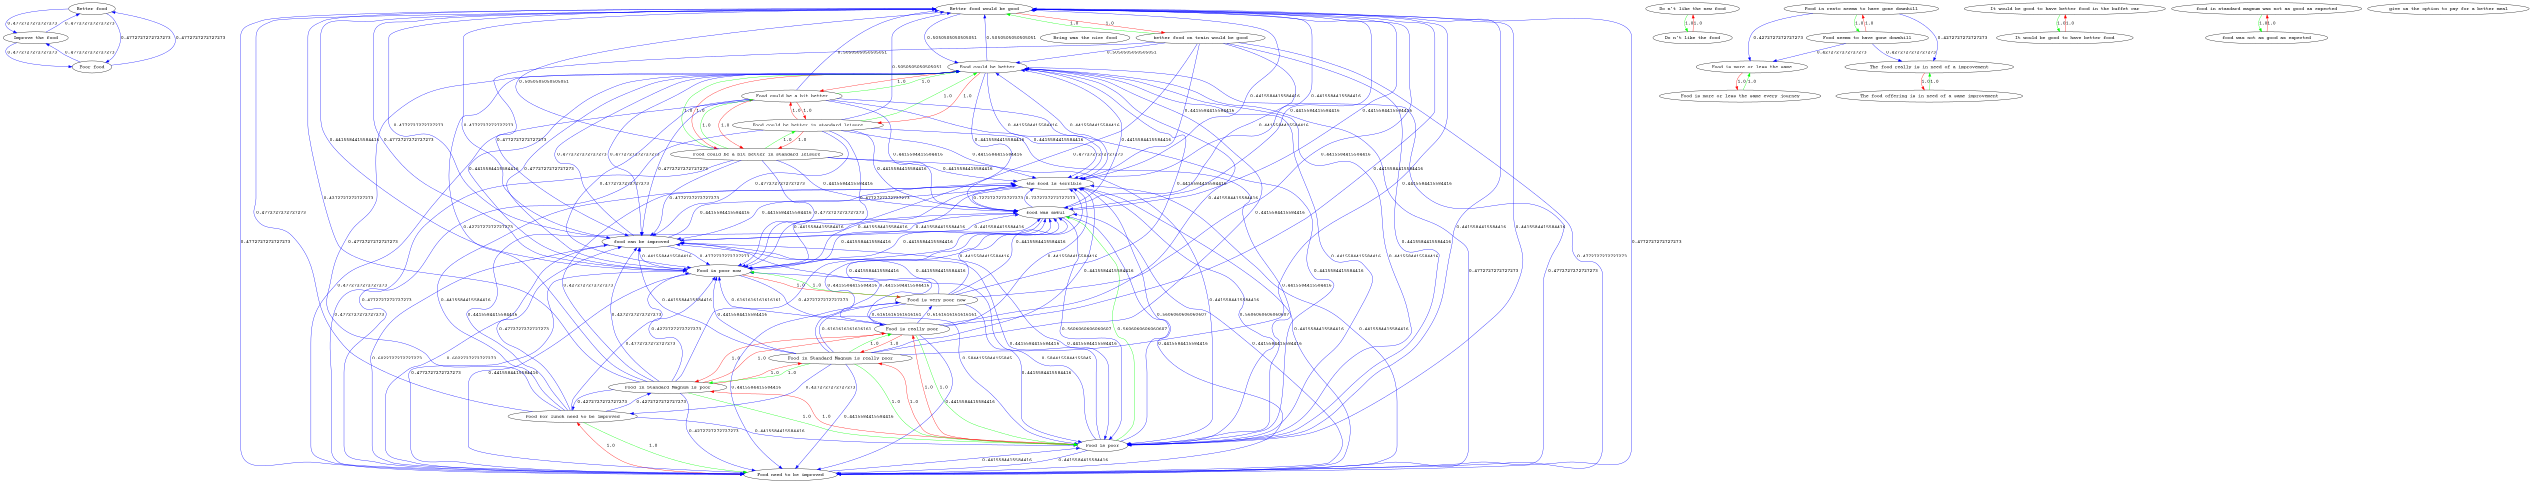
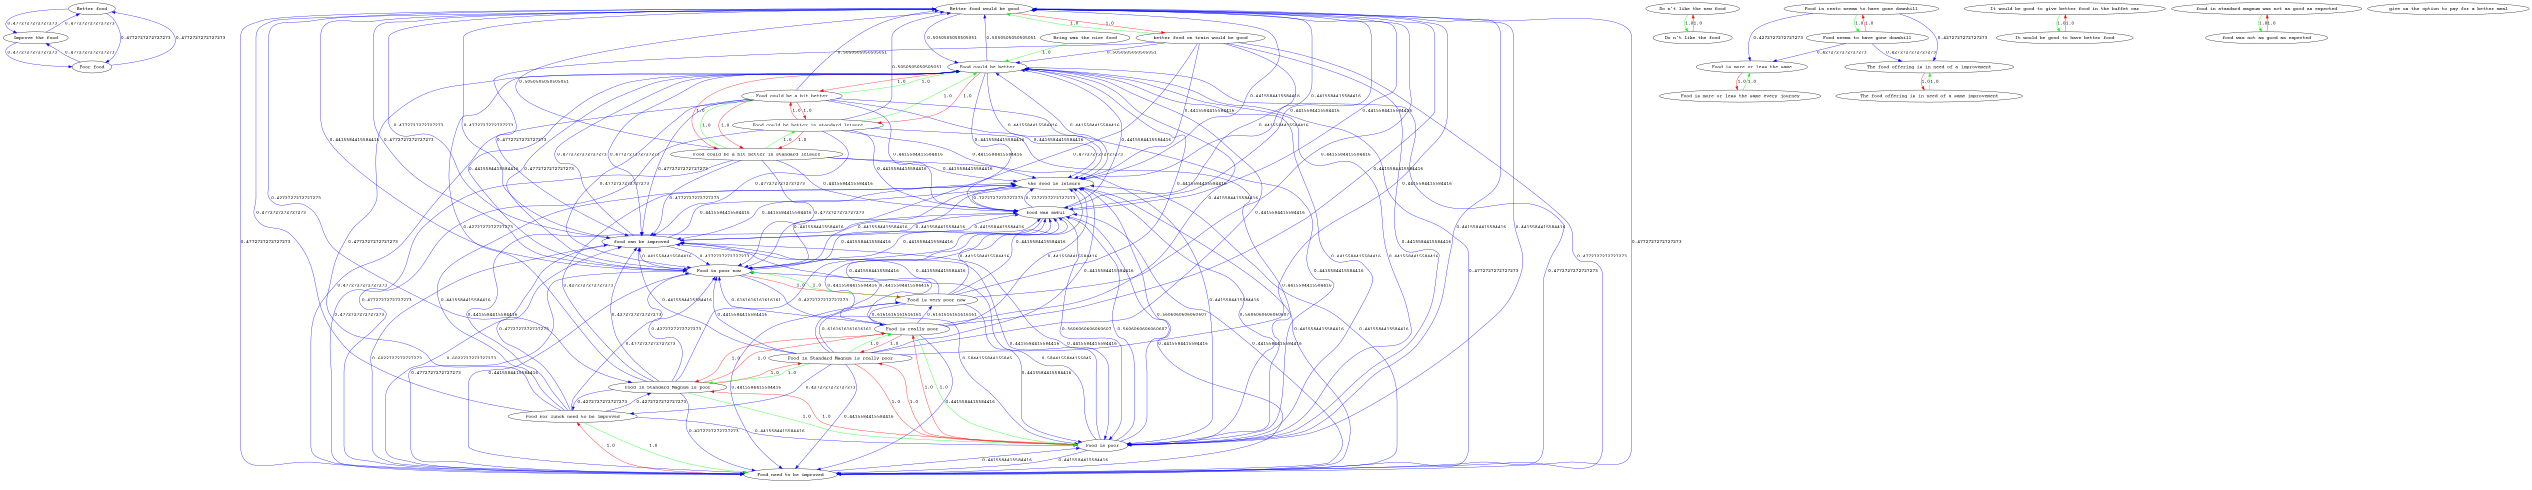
(2065, 9) -> (2065, 9)
(311, 28) -> (305, 22)
(1929, 67) -> (1929, 67)
(761, 77) -> (1038, 52)
(1054, 183) -> (1054, 183)
(847, 224) -> none
(1114, 326) -> (1114, 326)
(918, 432) -> (918, 432)
